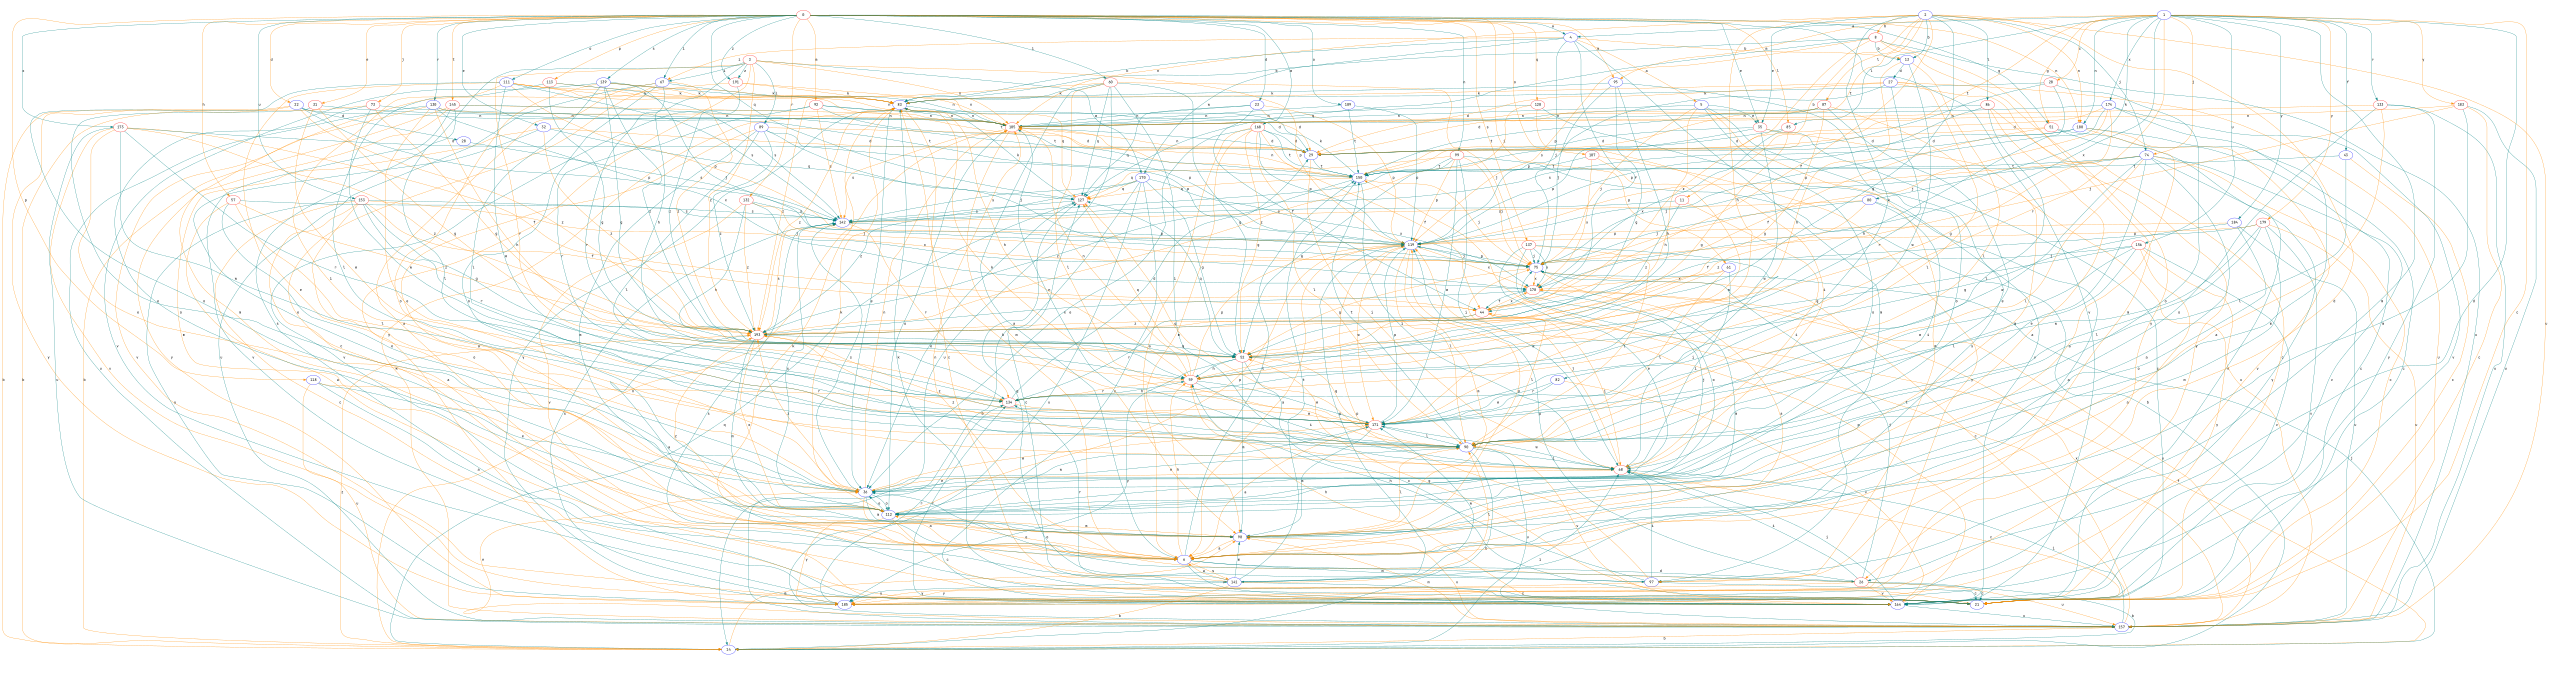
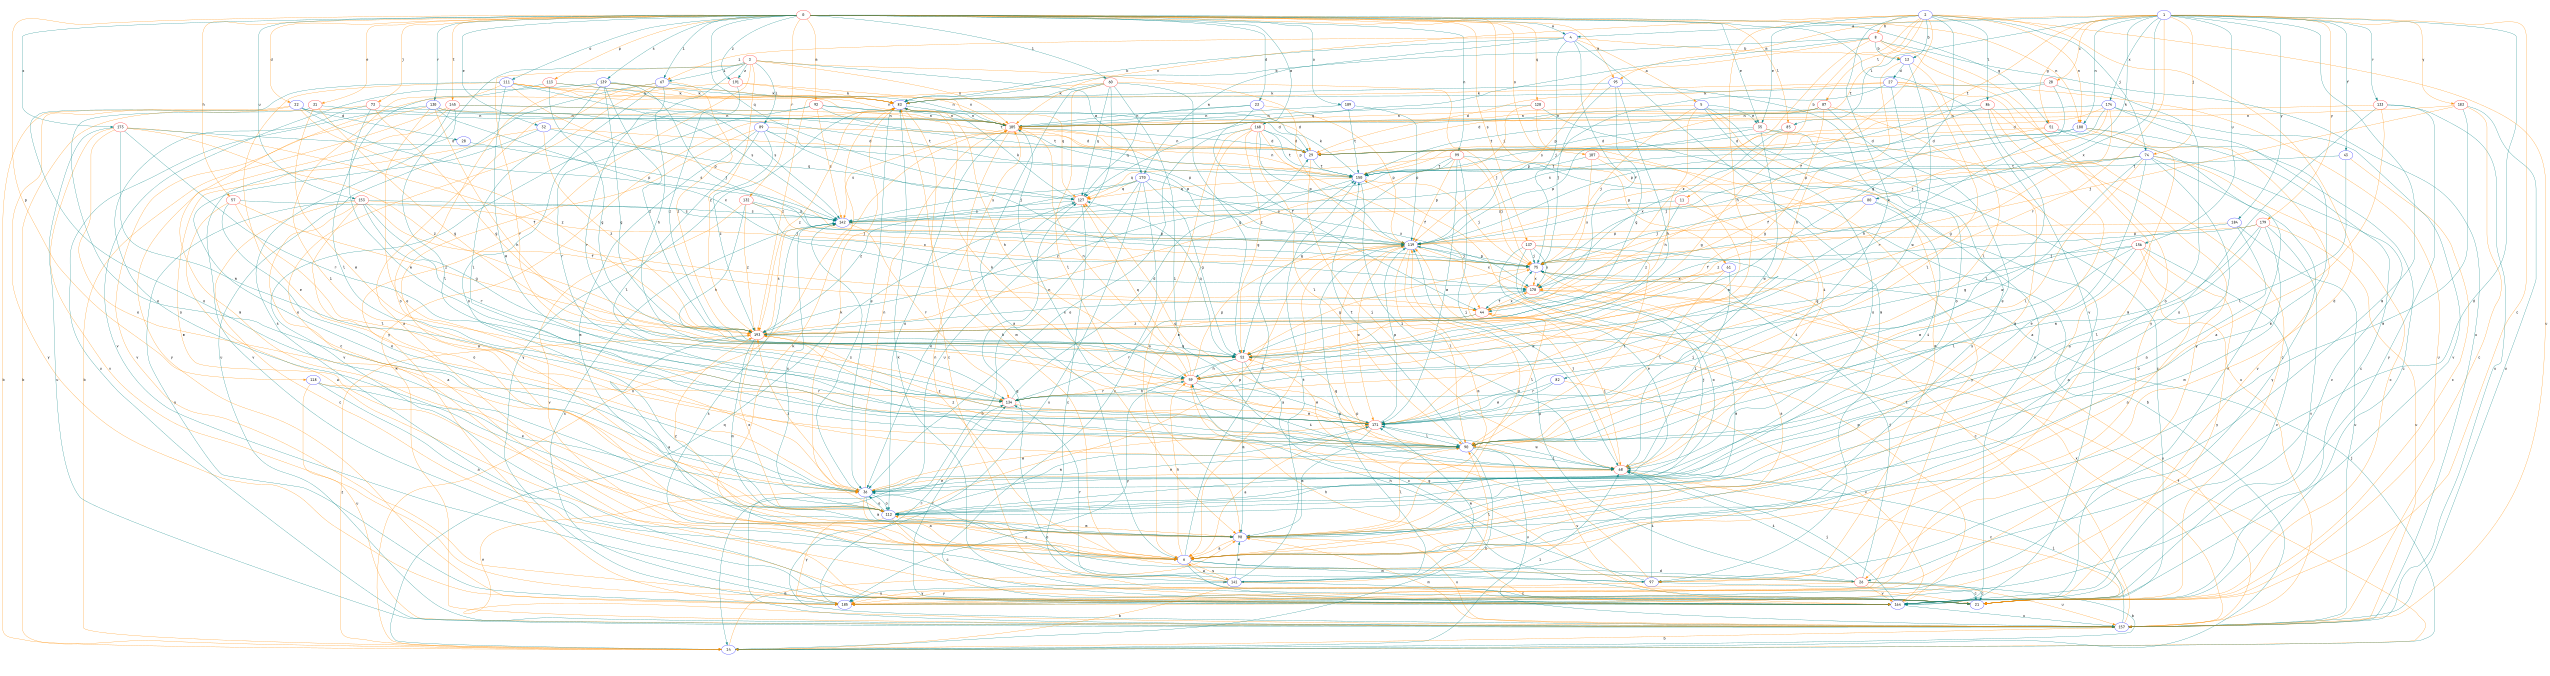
(1358, 116) -> (1358, 116)
(1039, 503) -> (1329, 588)
